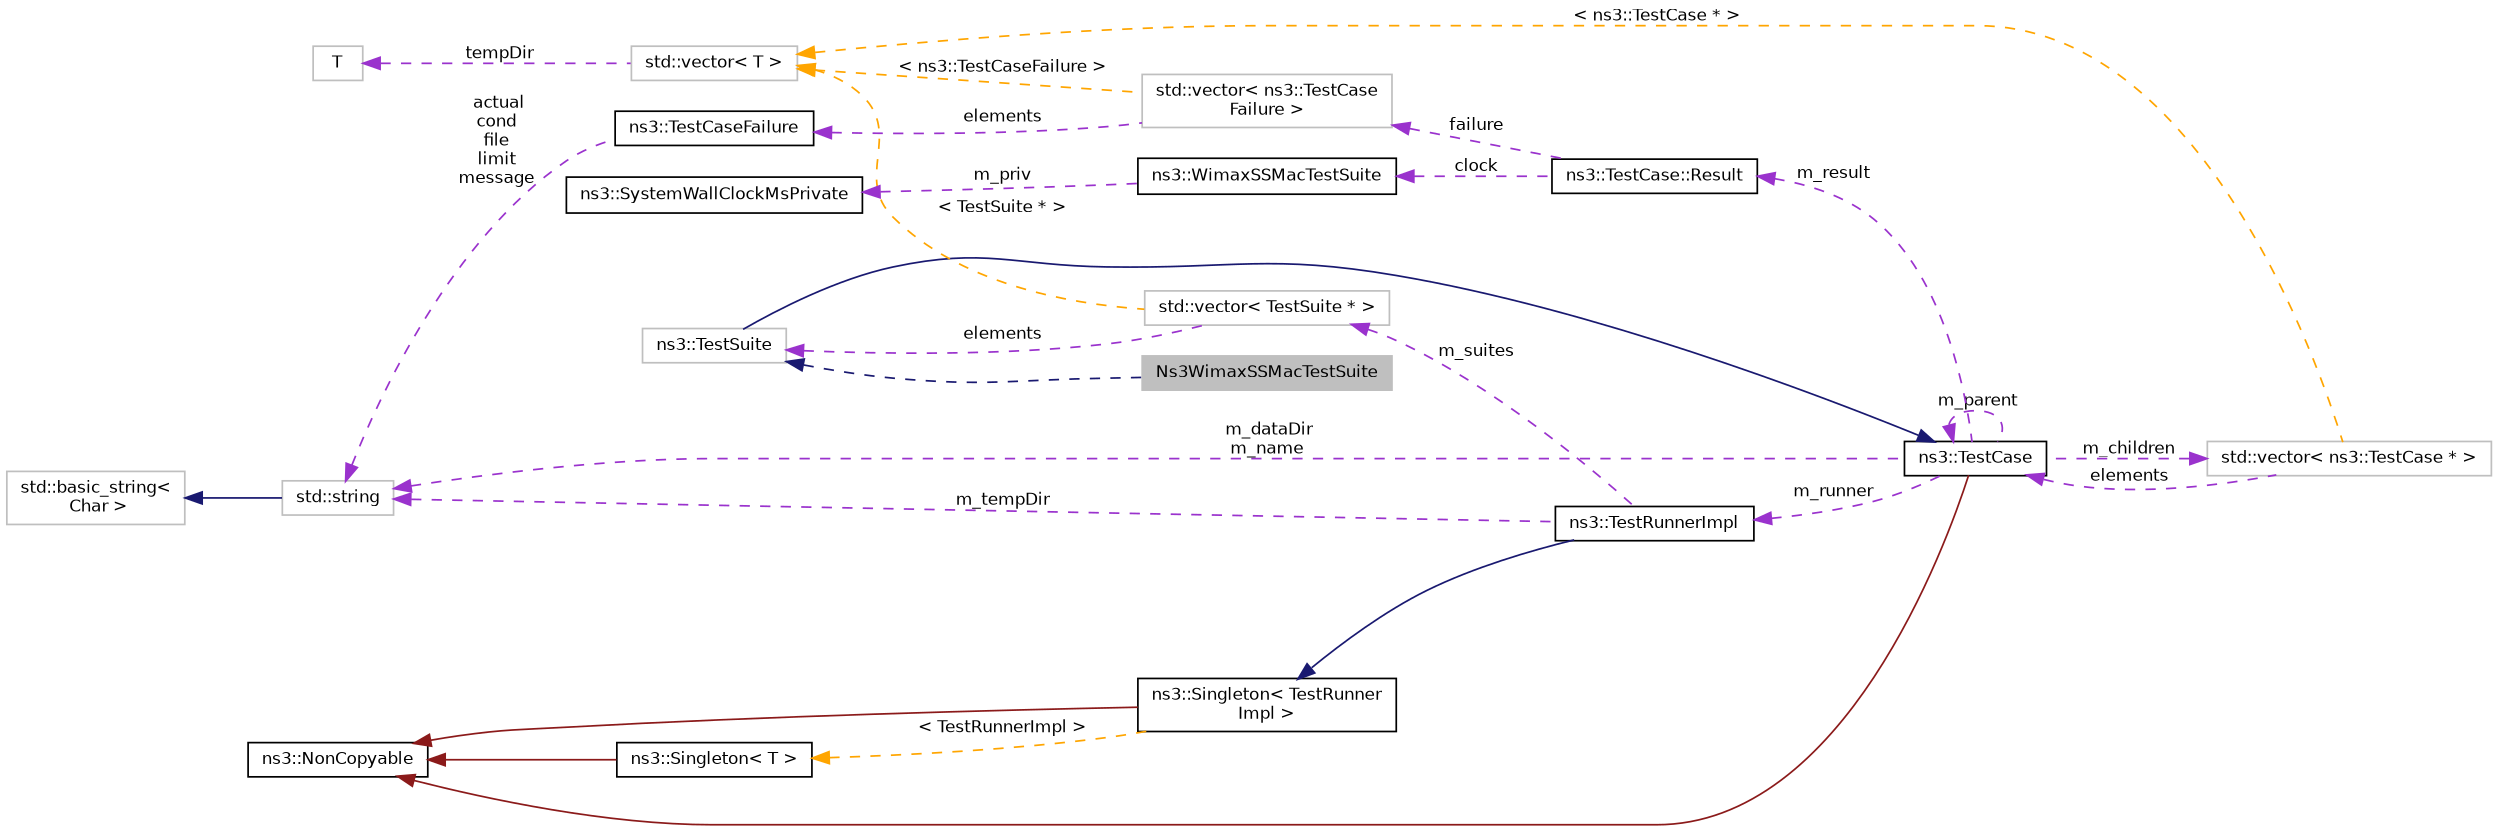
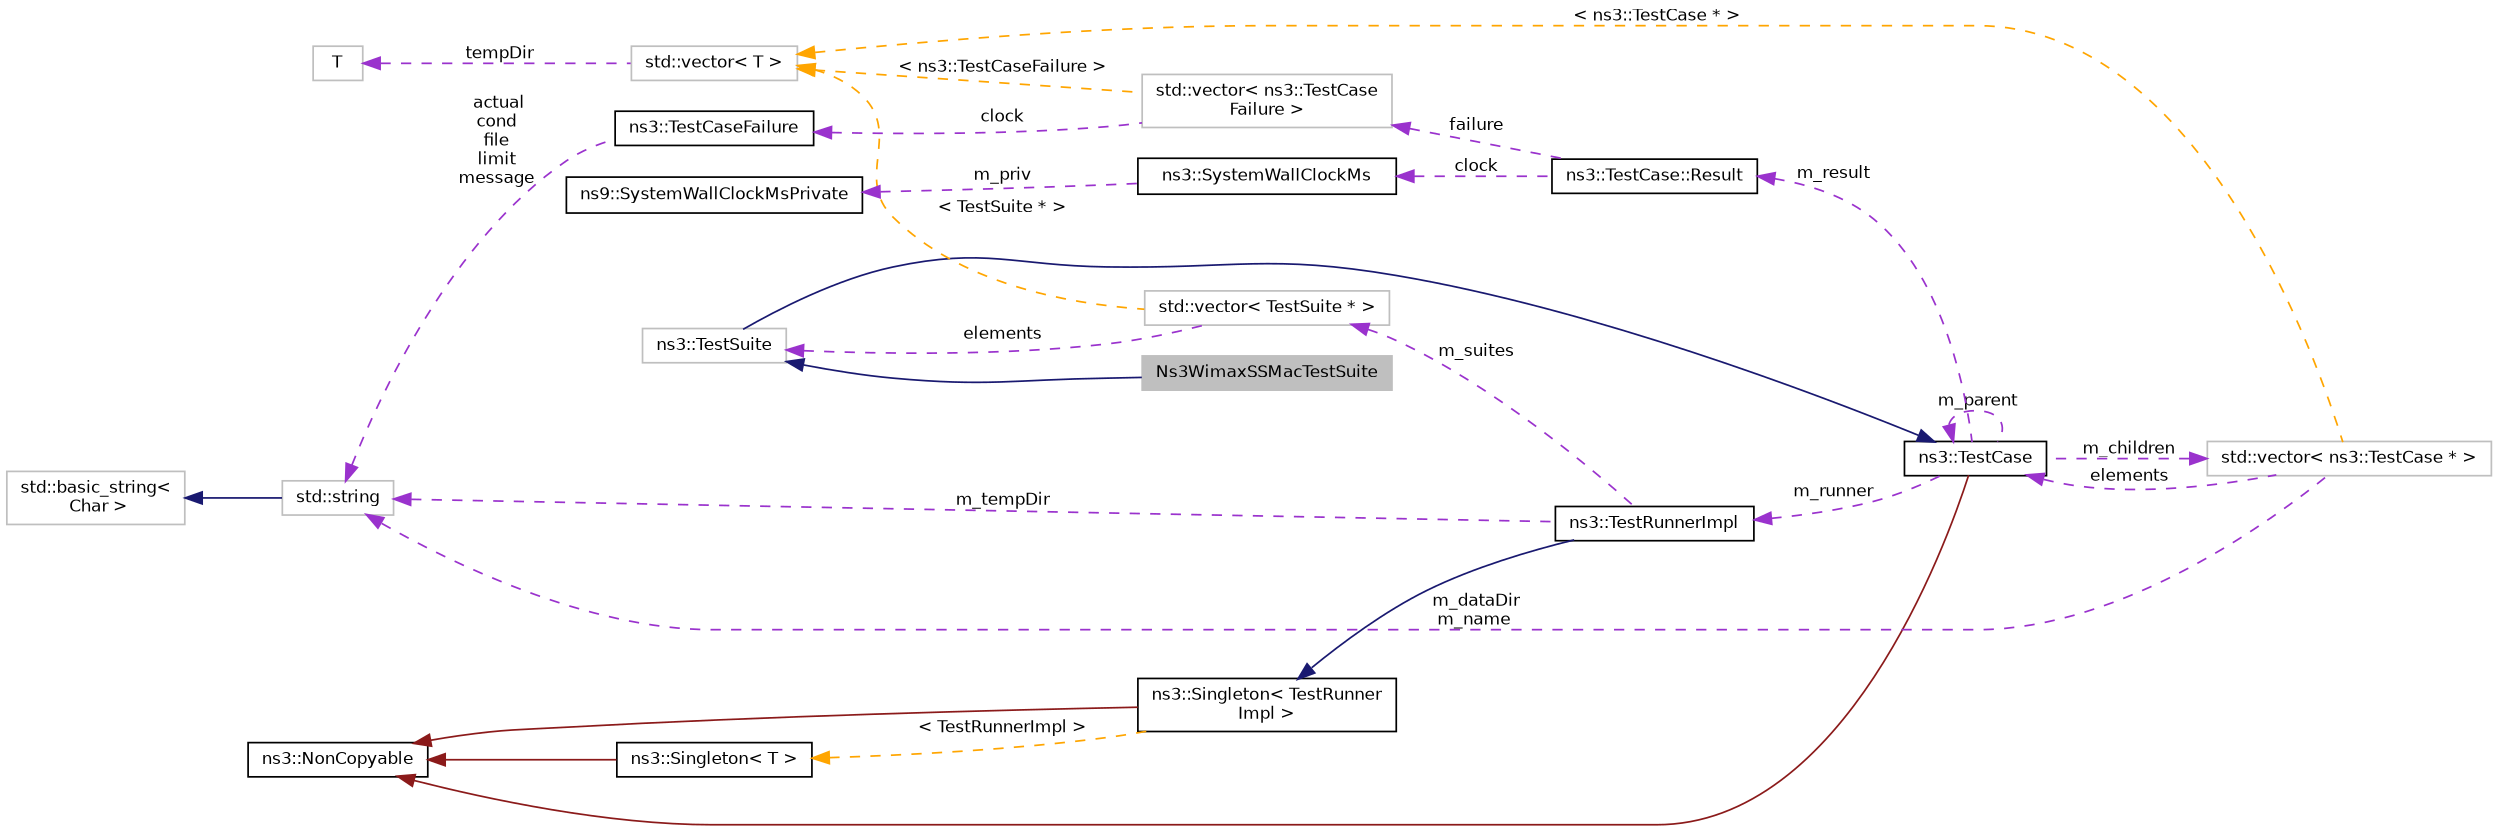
(1000, 117) -> (1000, 117)
(1267, 176) -> (1267, 176)
(714, 195) -> (714, 195)
(972, 382) -> (972, 382)
(1157, 459) -> (1314, 630)
